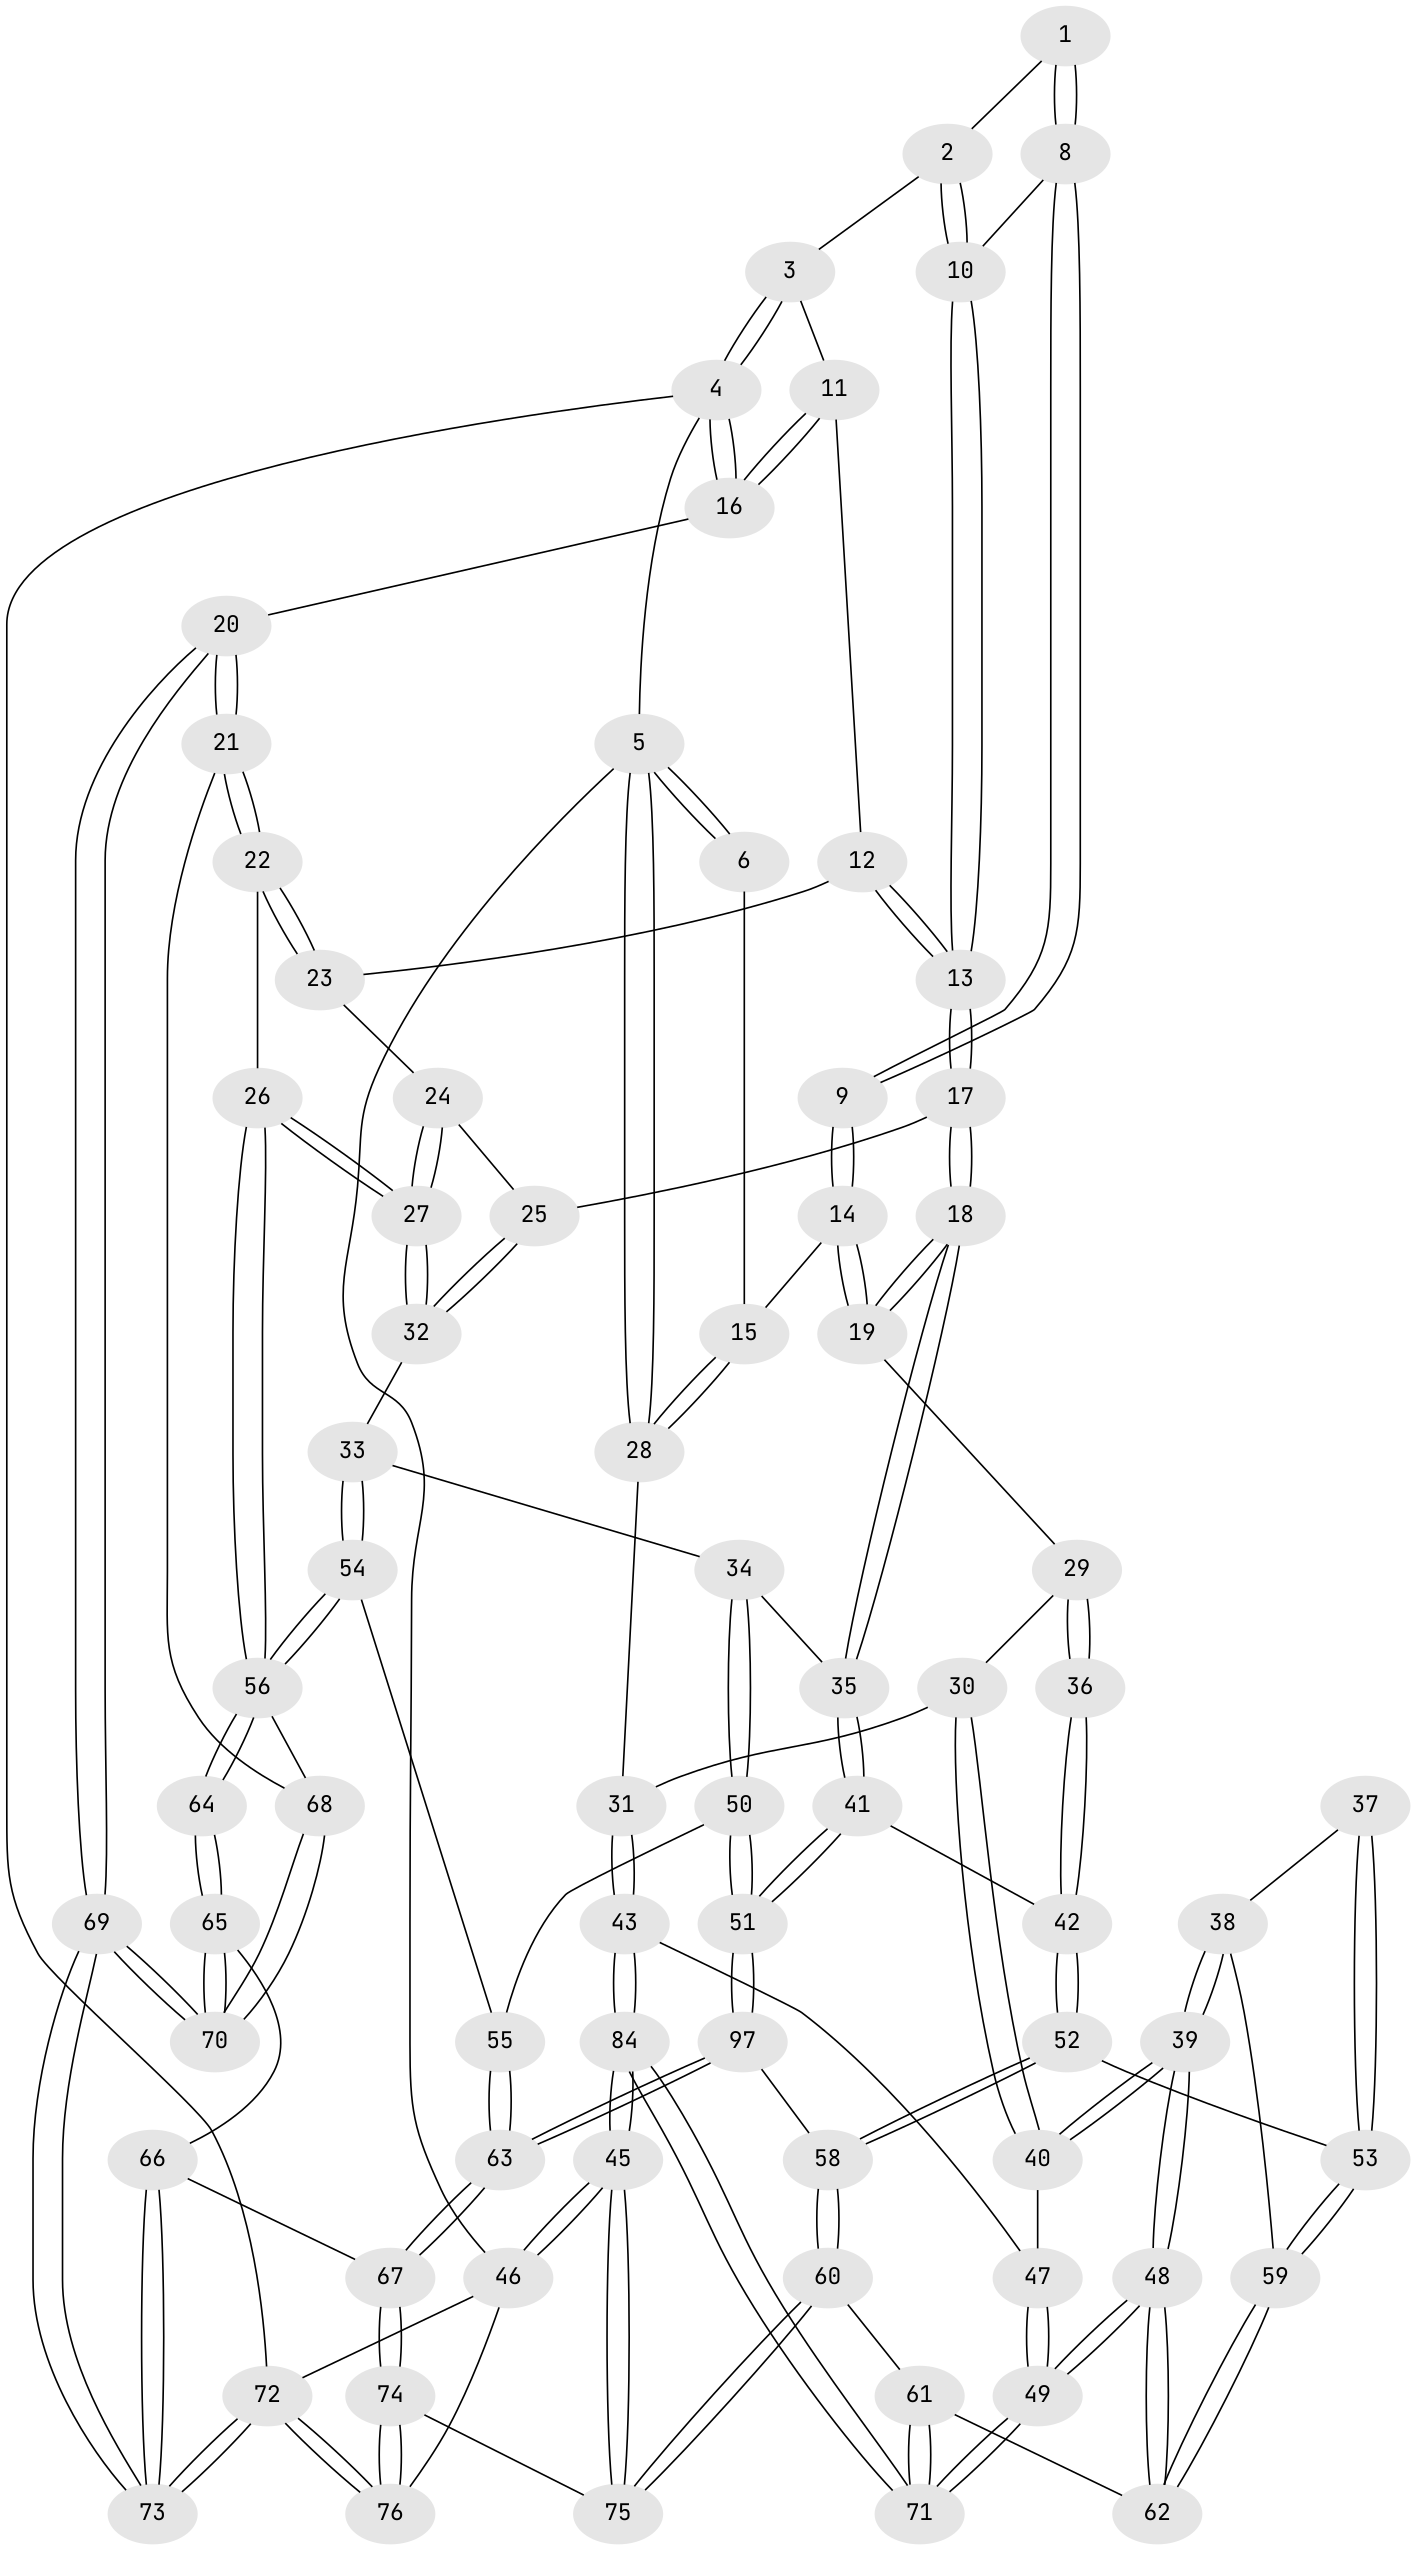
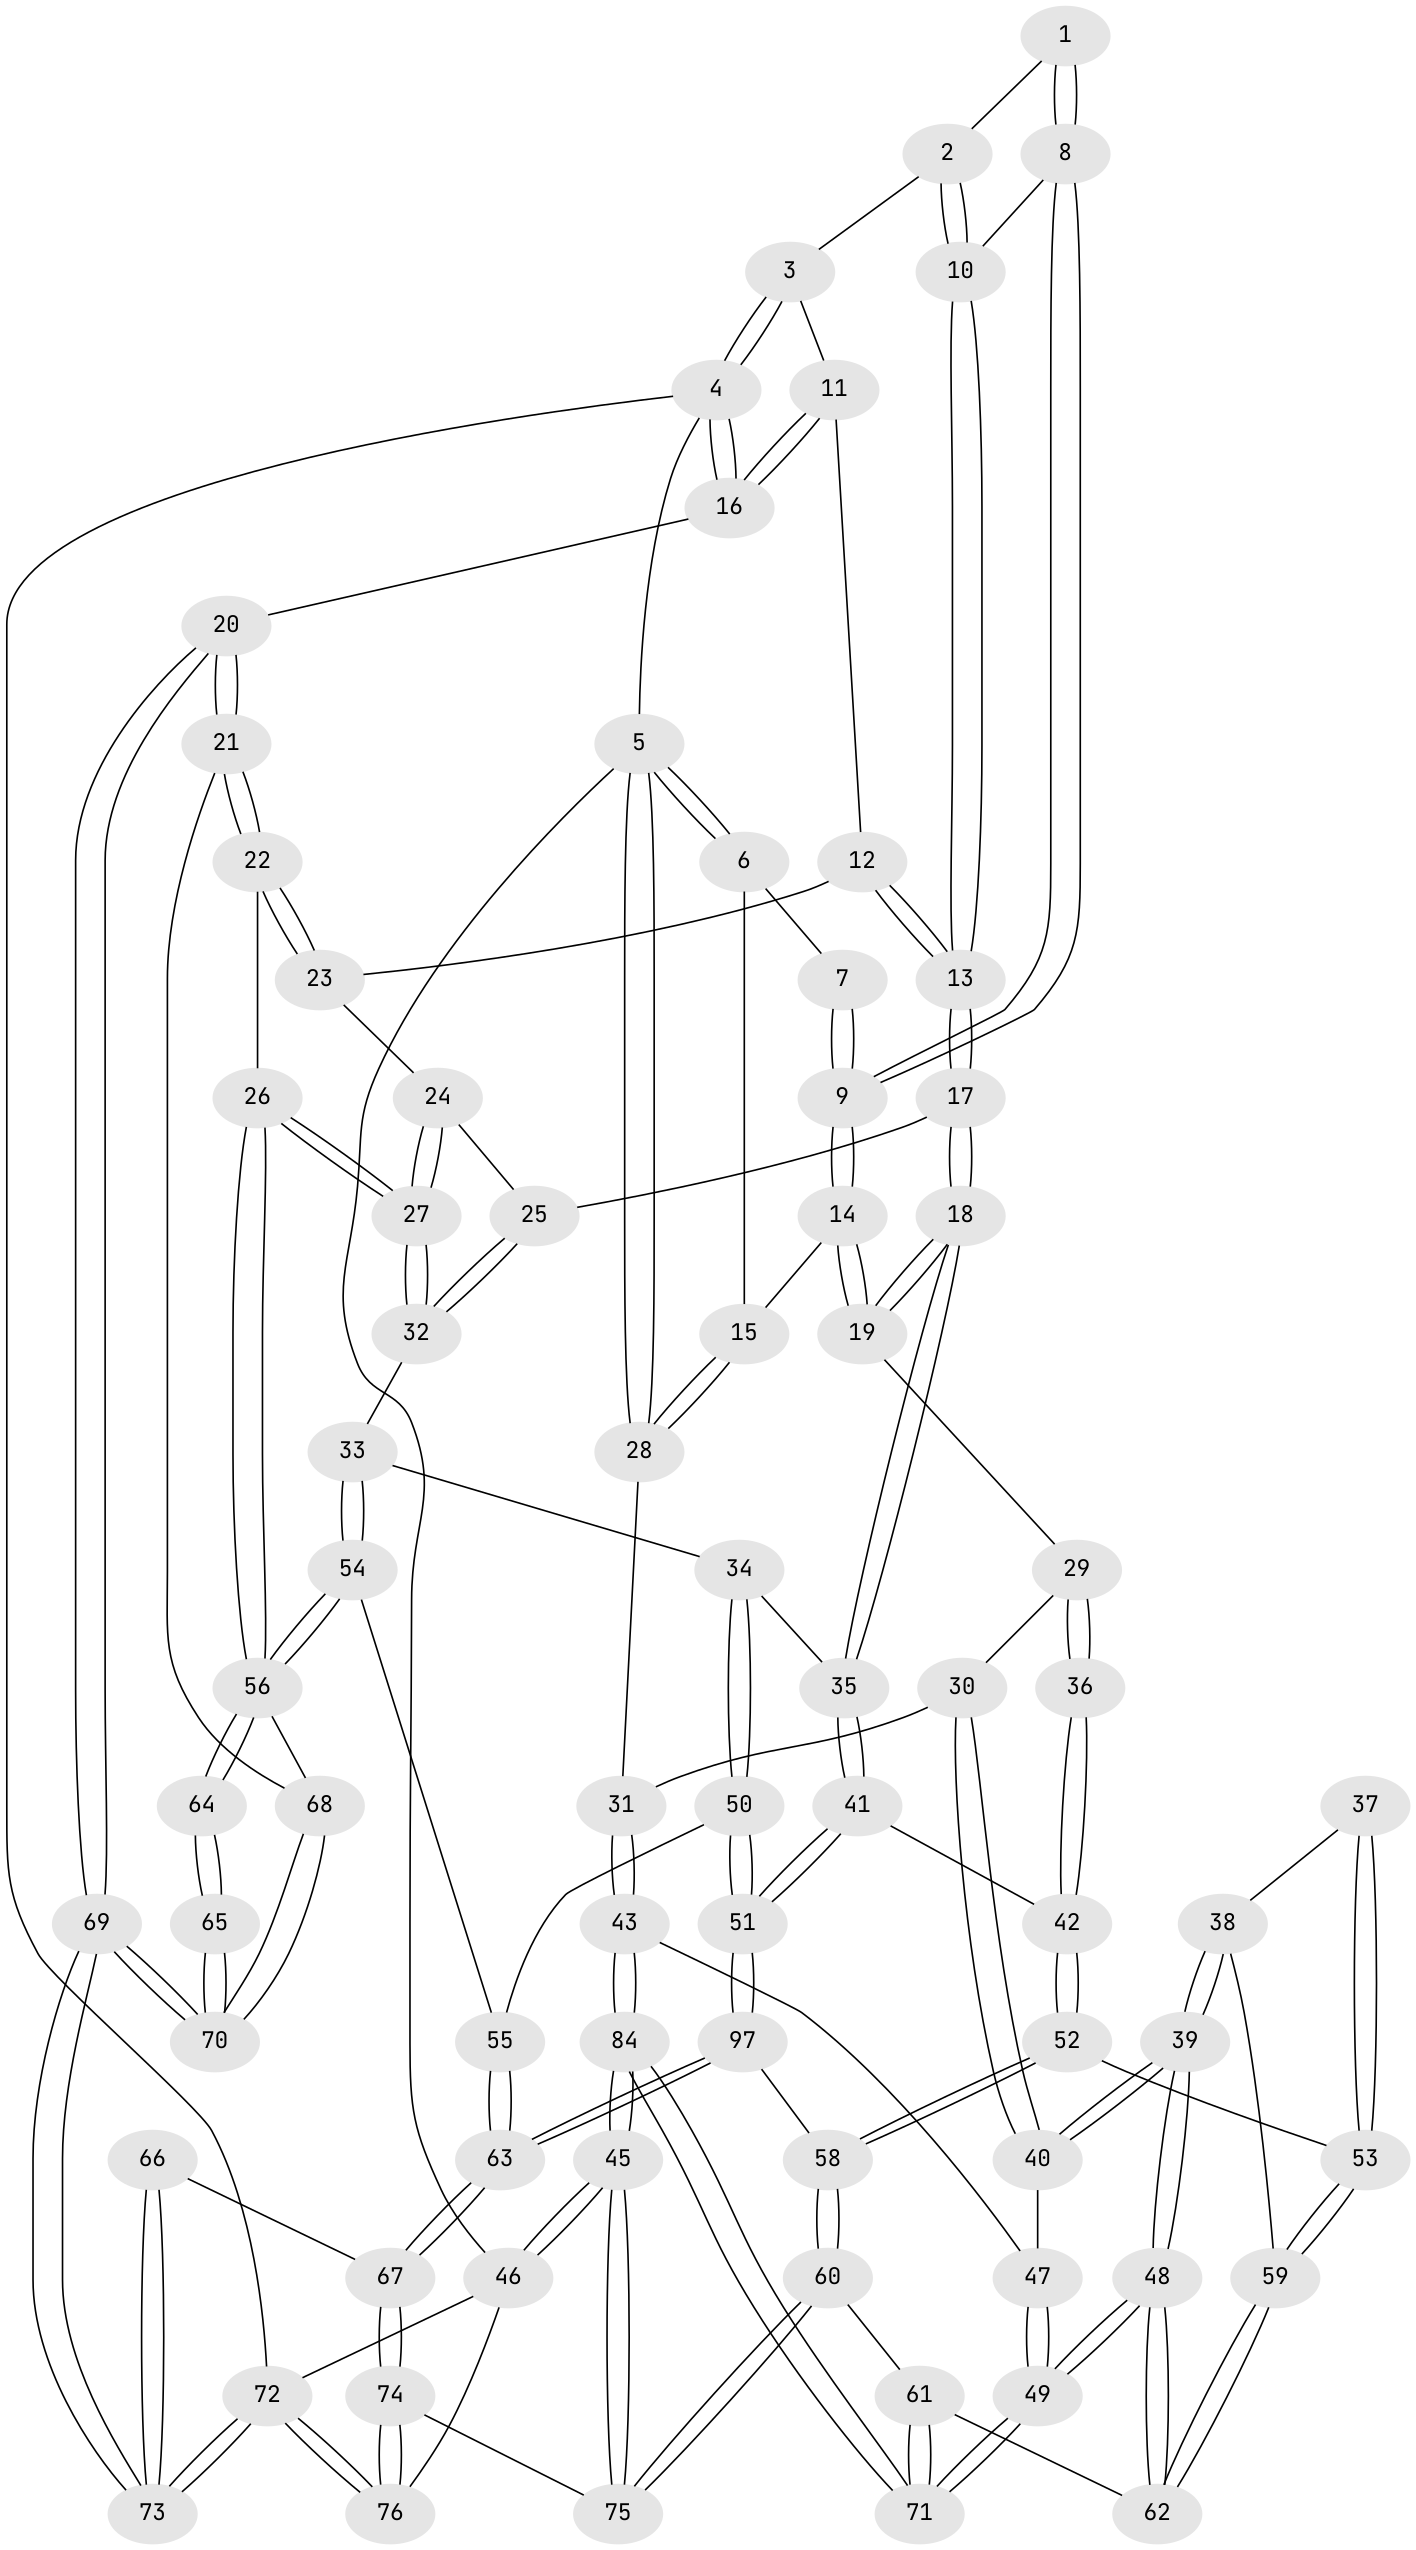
none -> (843, 980)
(277, 2061) -> none
